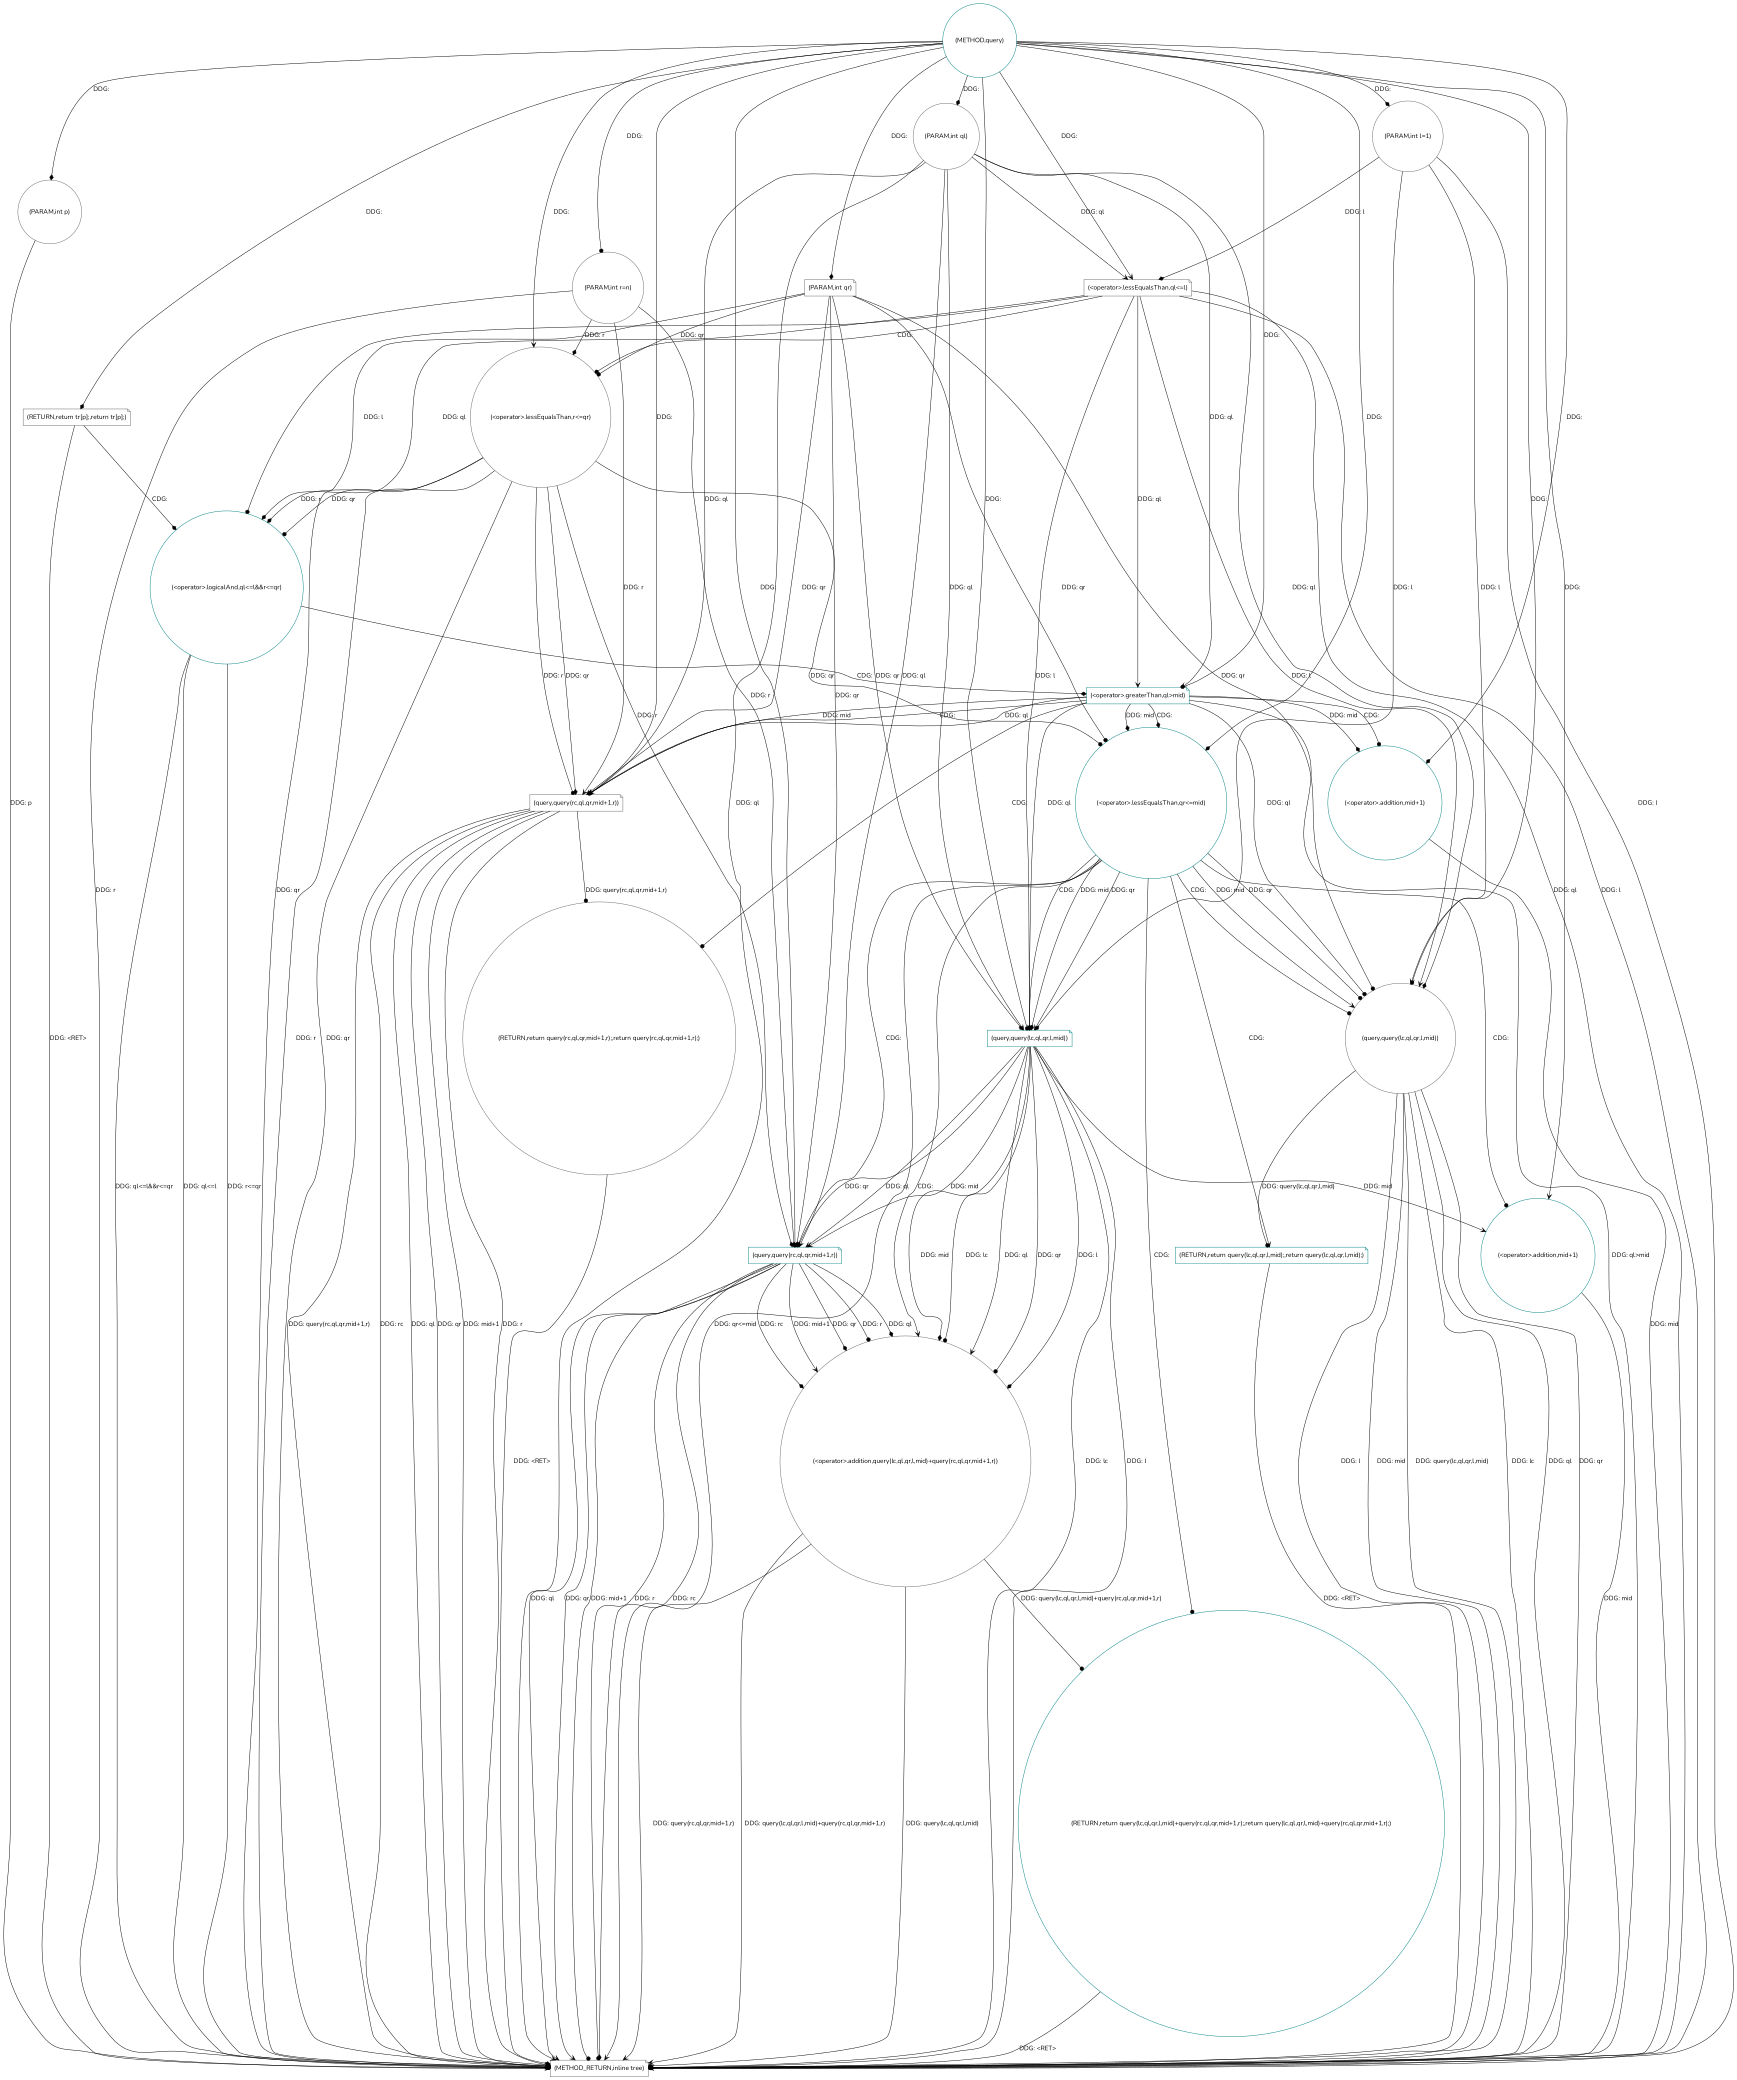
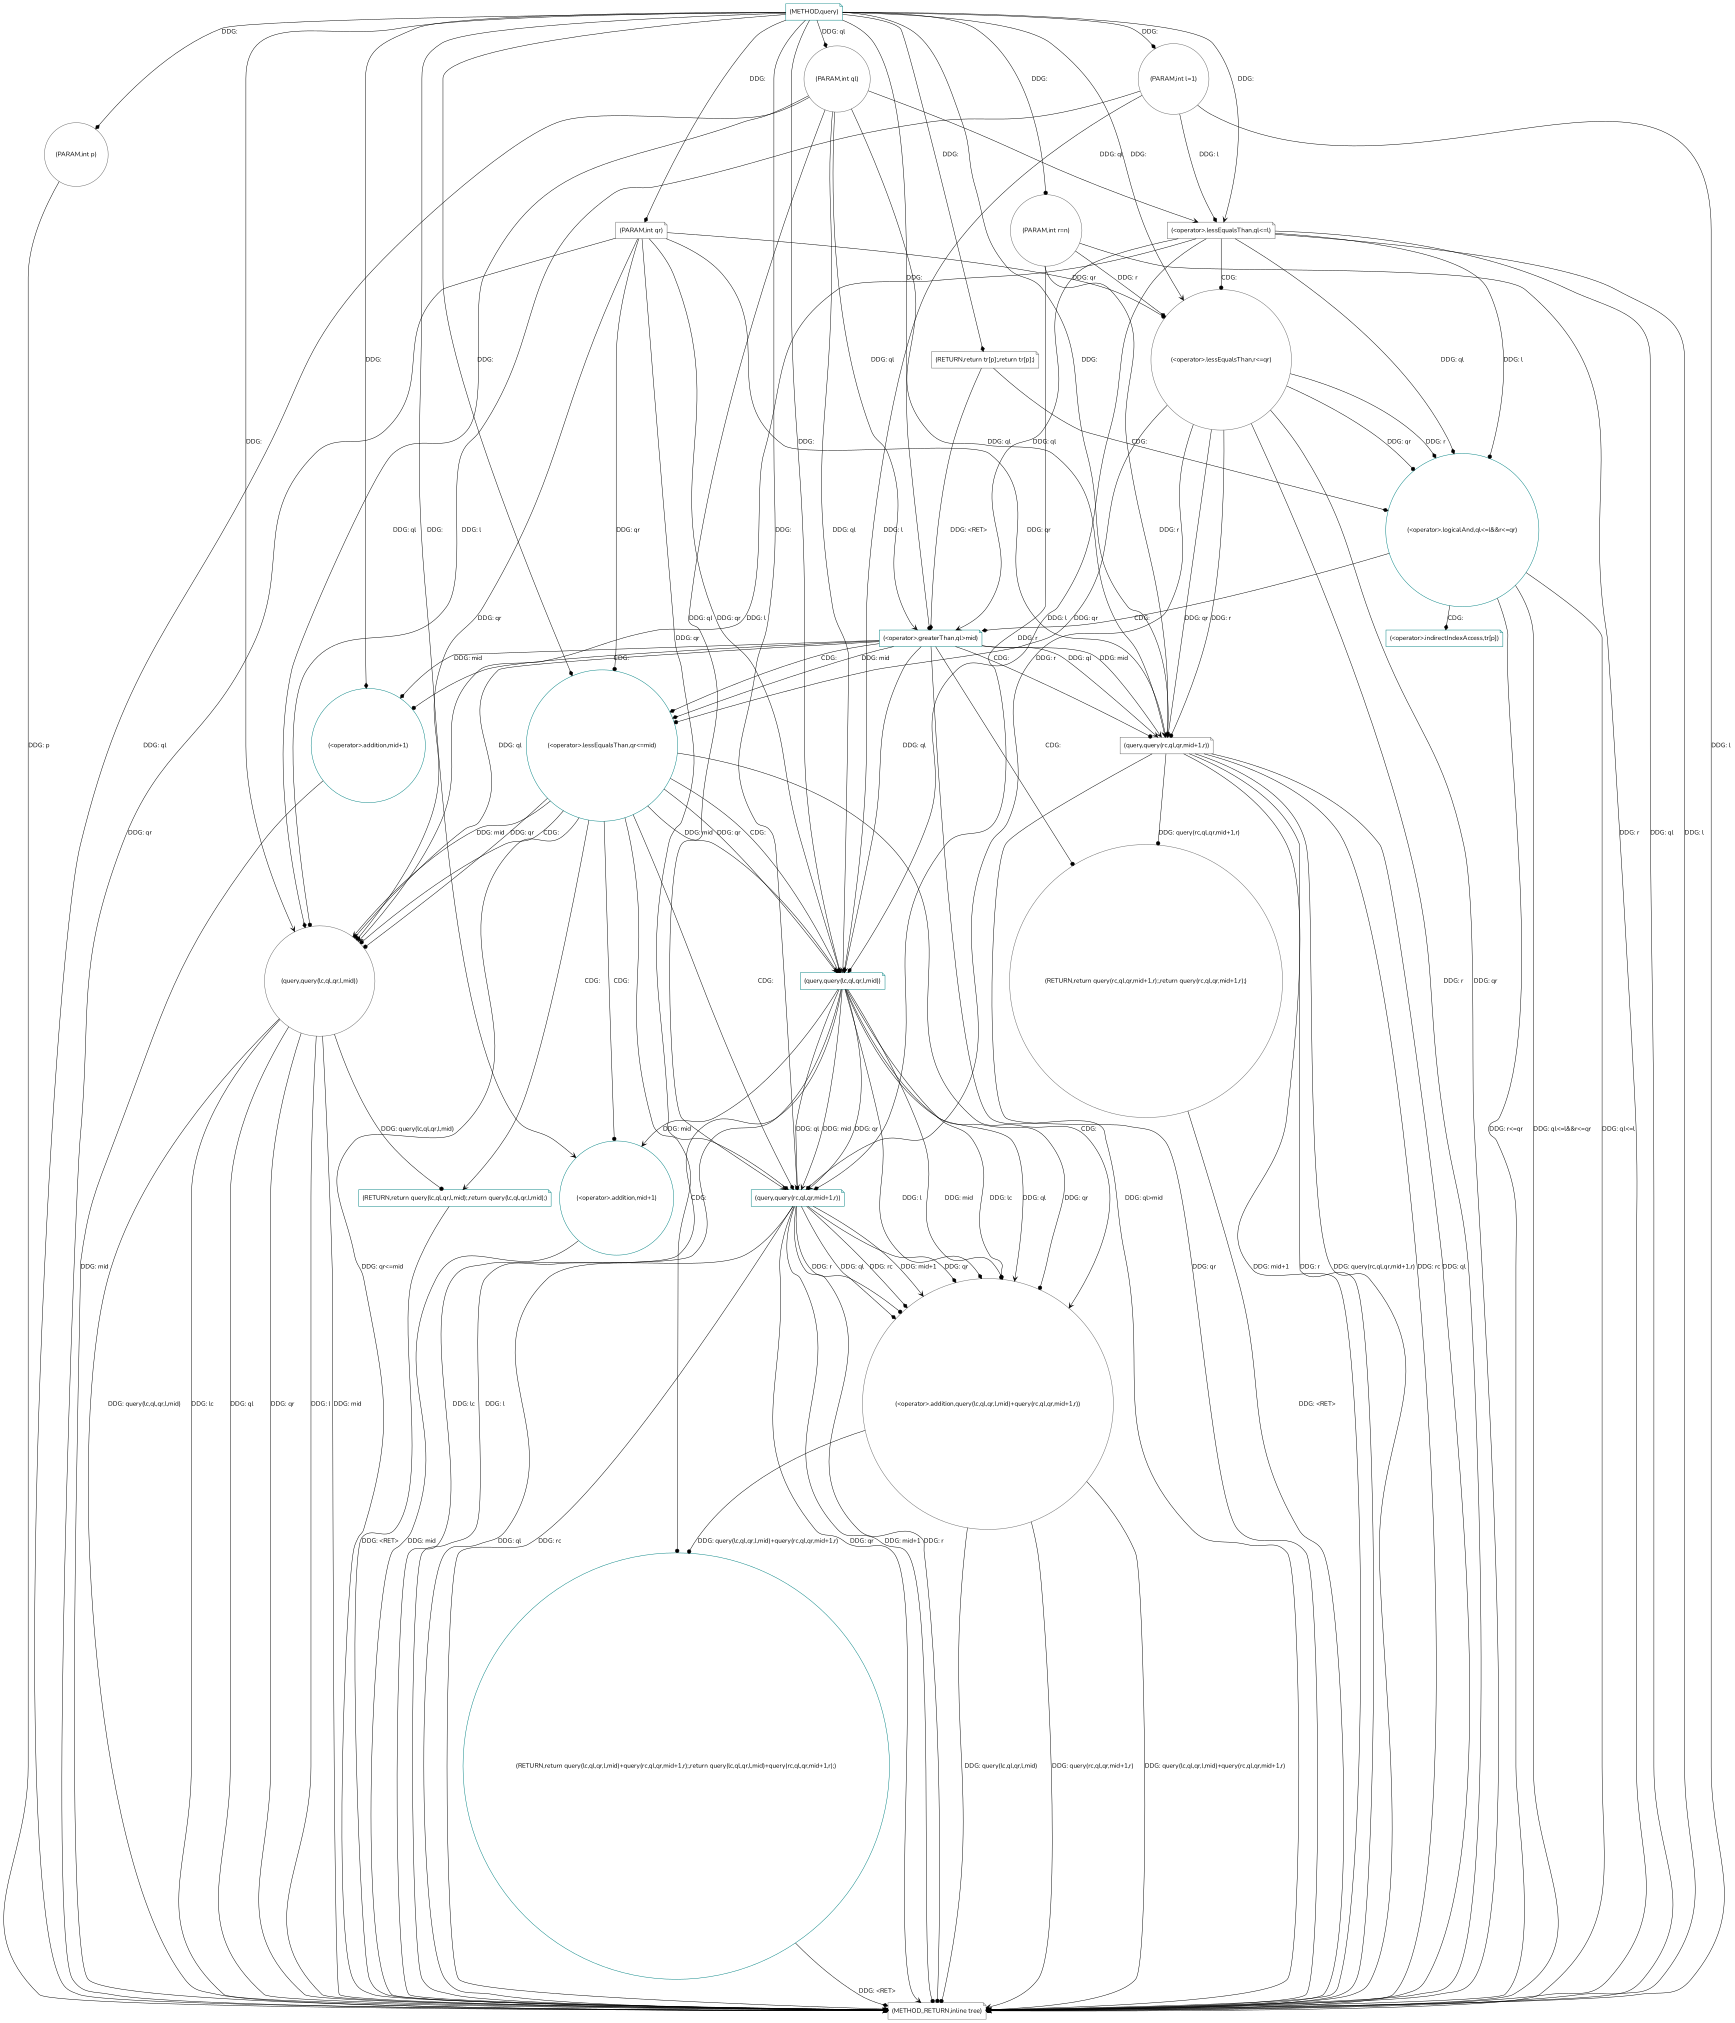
(980, 41) -> (814, 12)
(972, 89) -> (834, 32)
none -> (1444, 638)
(50, 1472) -> (943, 493)
